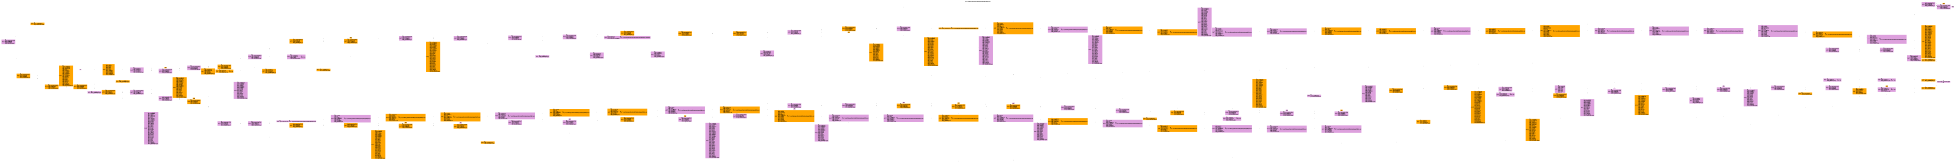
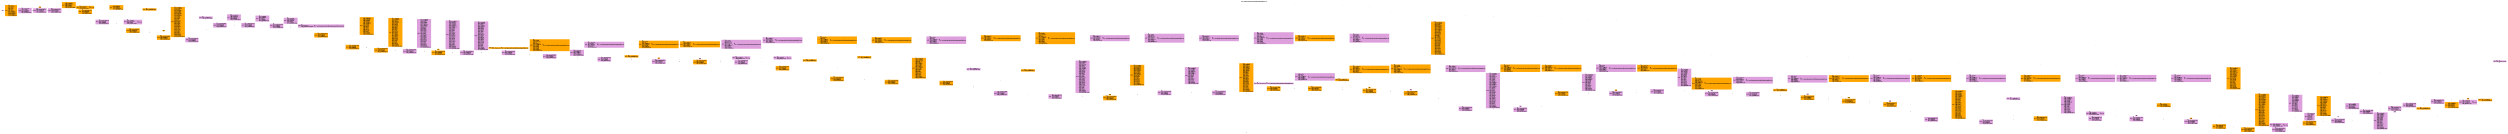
none -> (700, 62)
